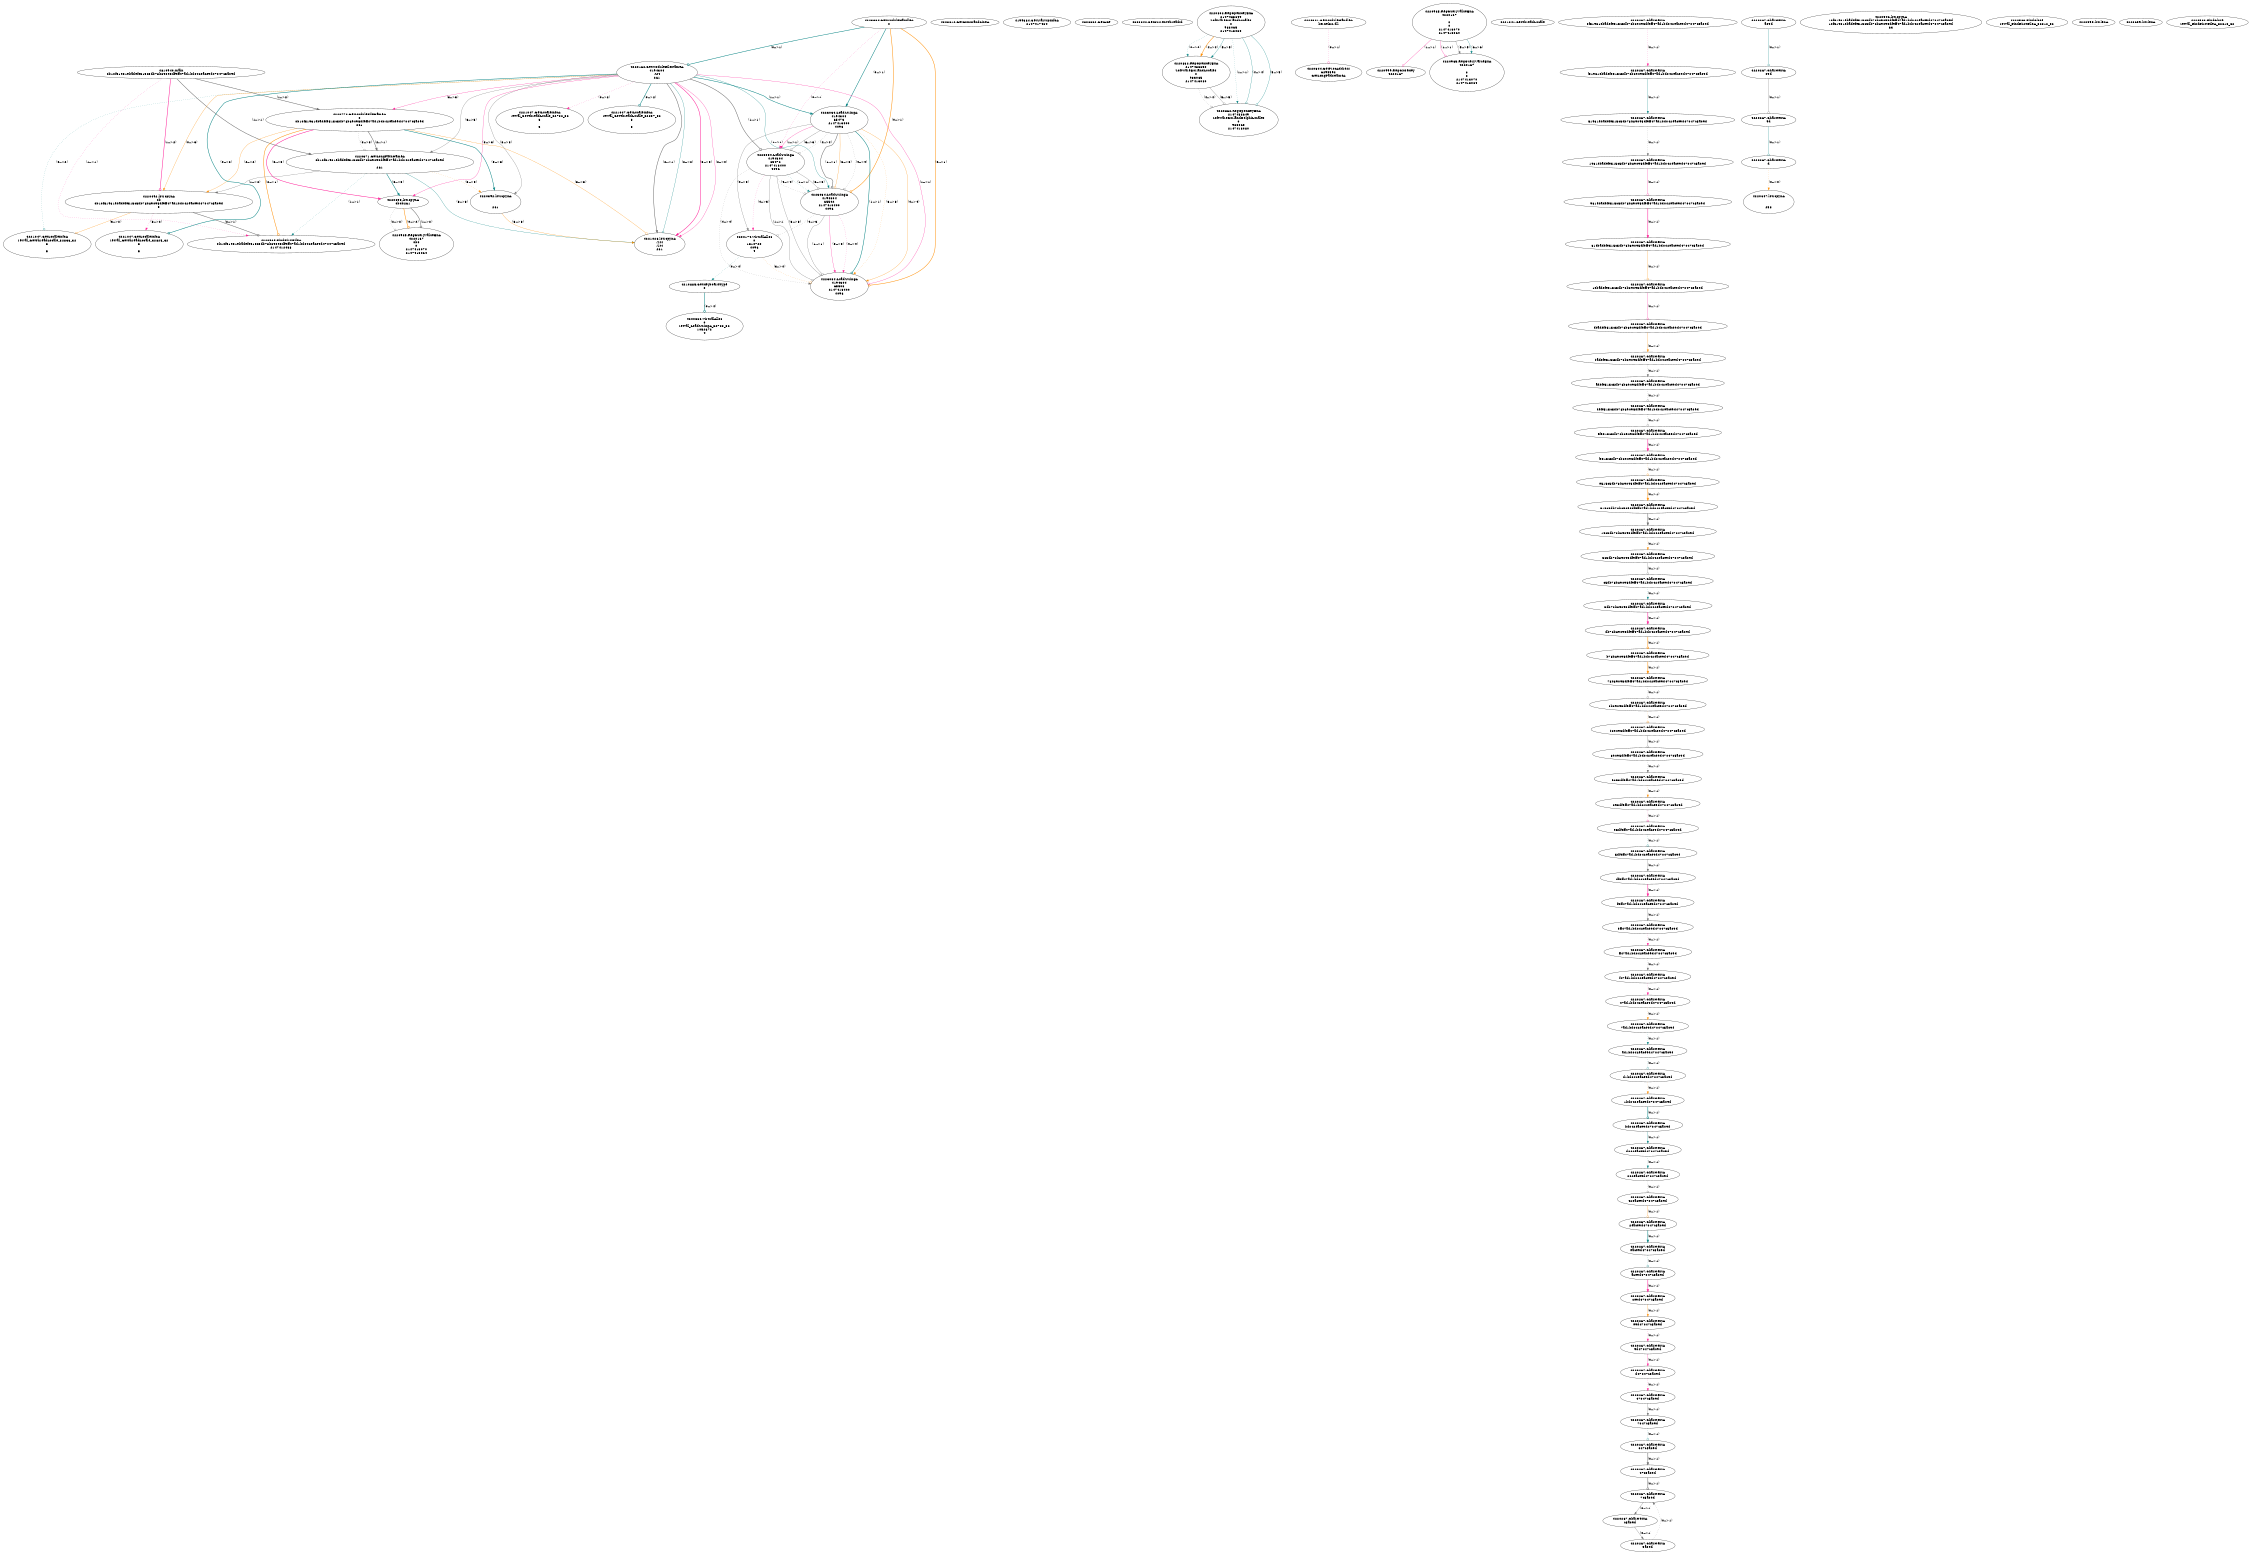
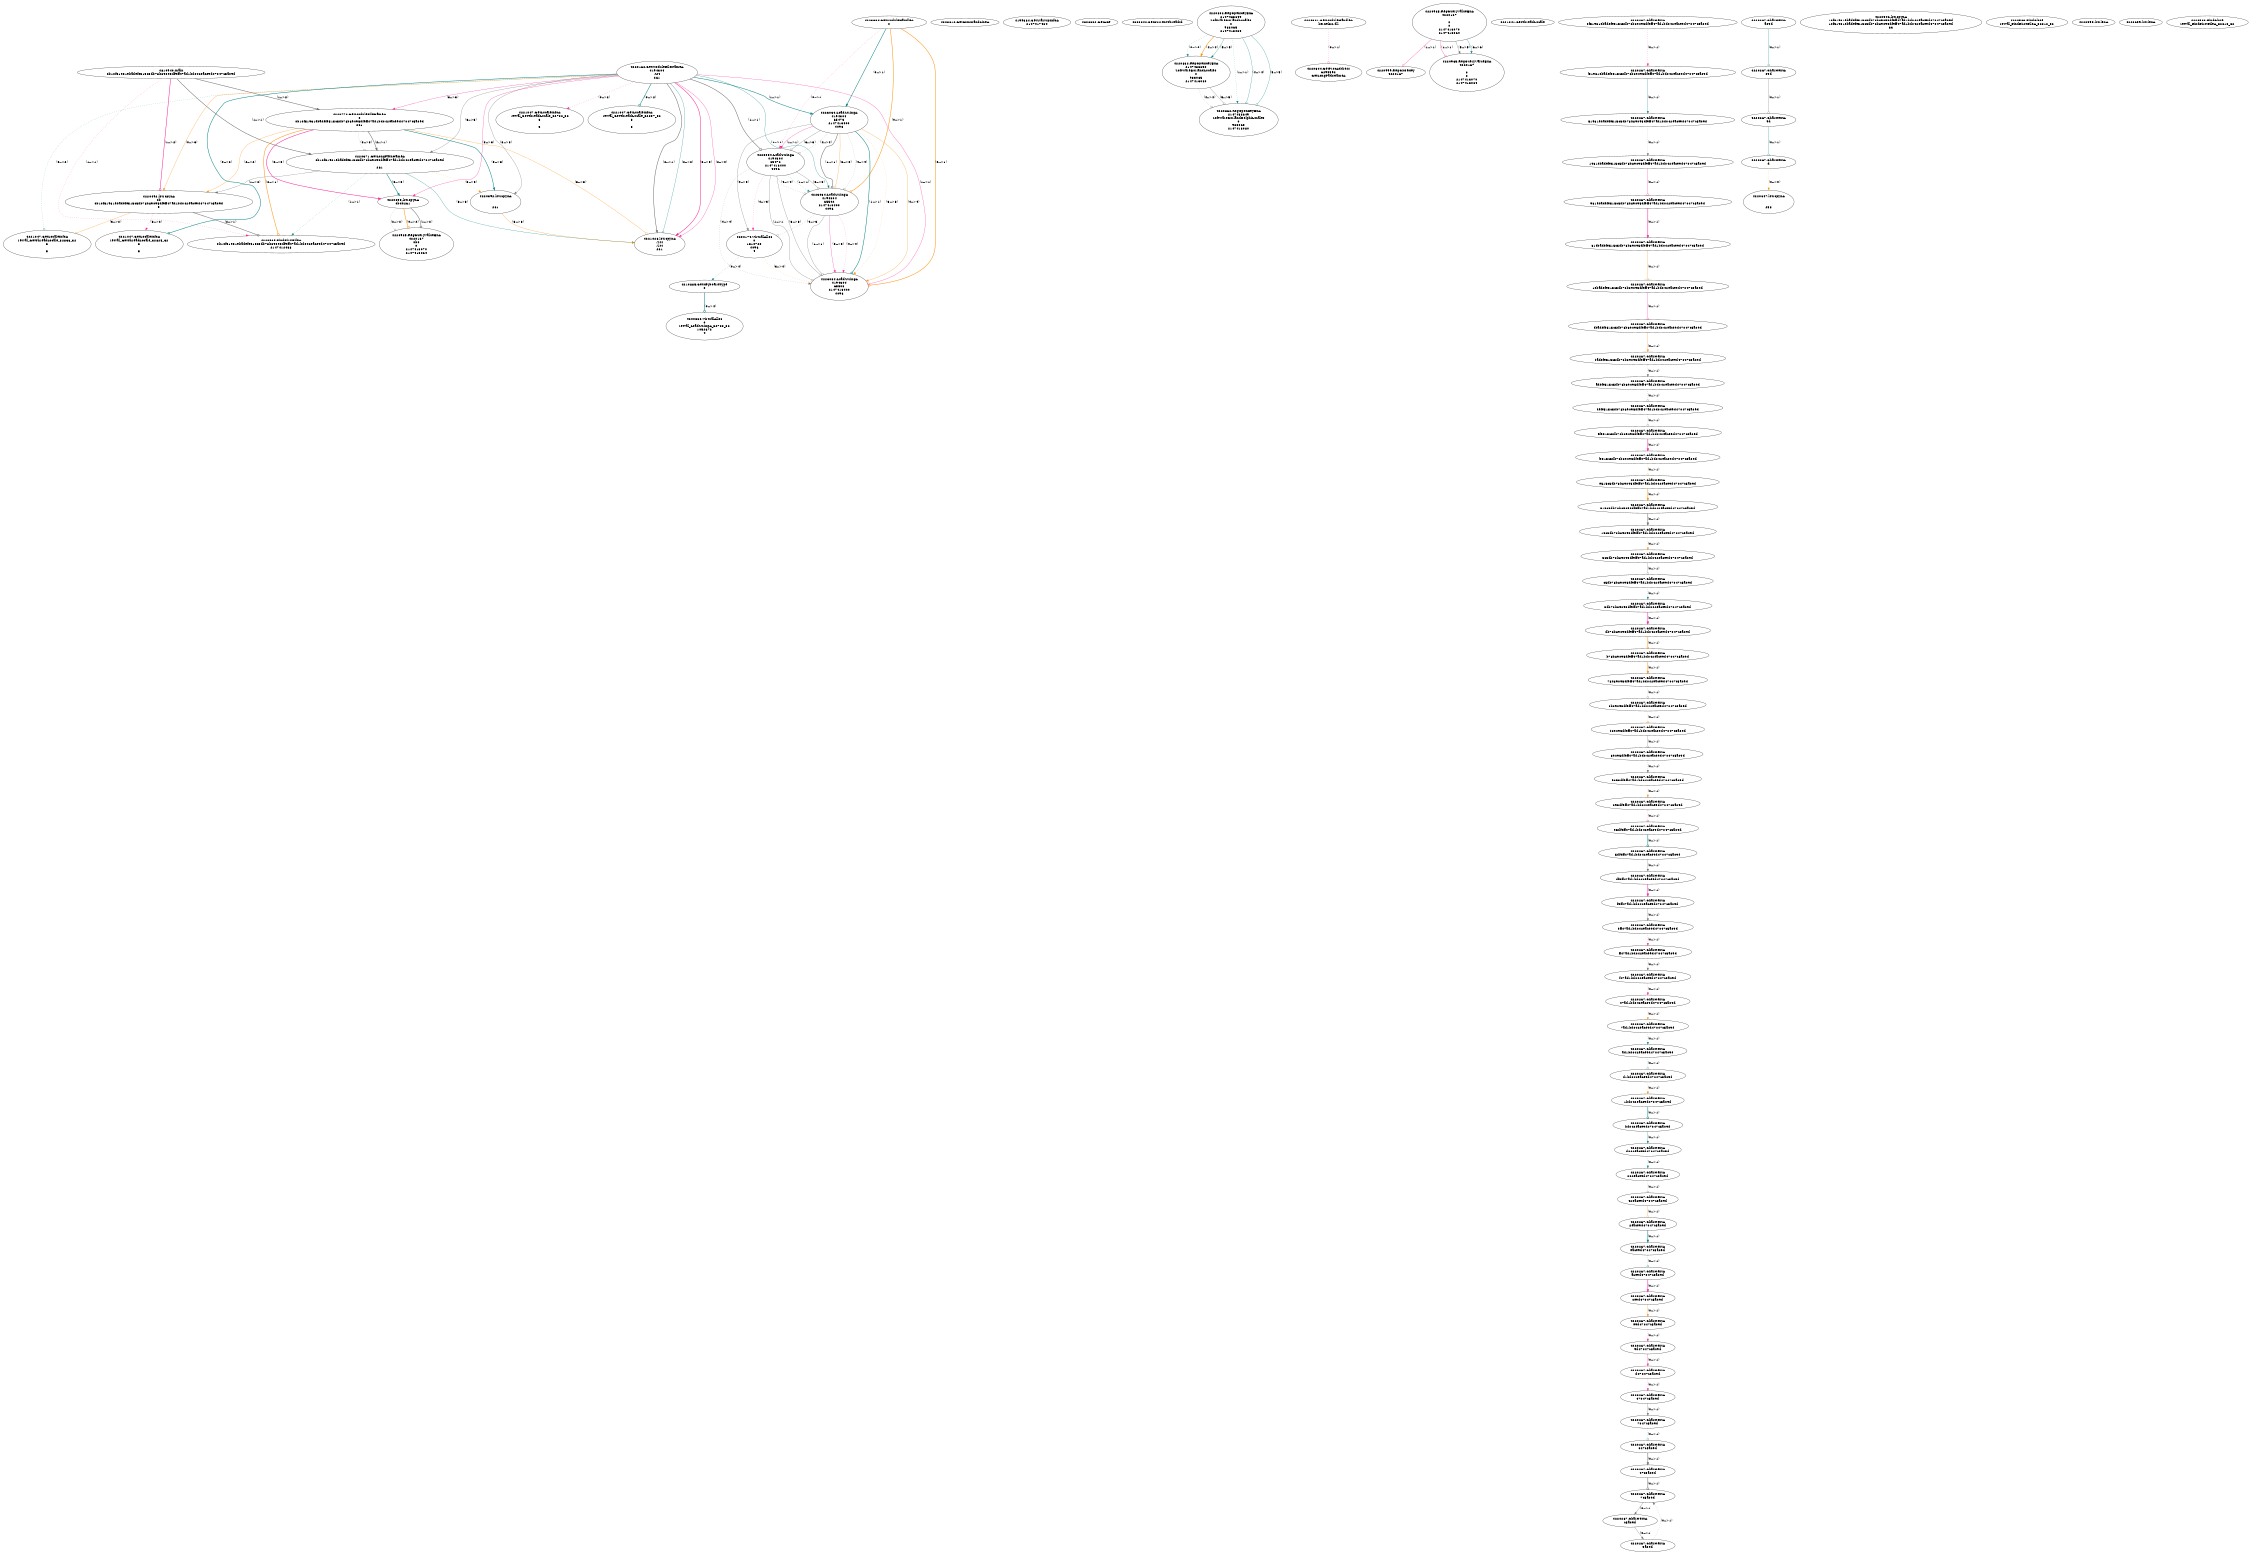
(776, 44) -> none
(1648, 840) -> (1648, 840)
